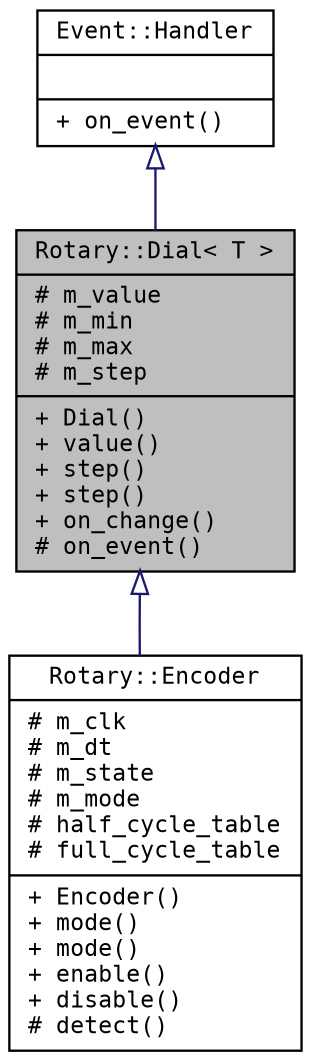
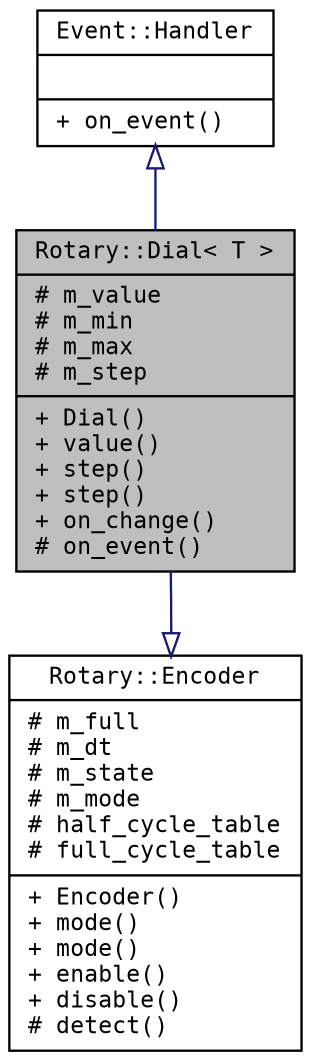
(140, 626) -> (171, 602)
(78, 722) -> (85, 722)
